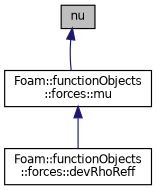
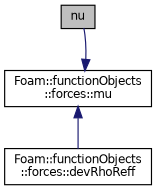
(70, 55) -> (86, 44)
